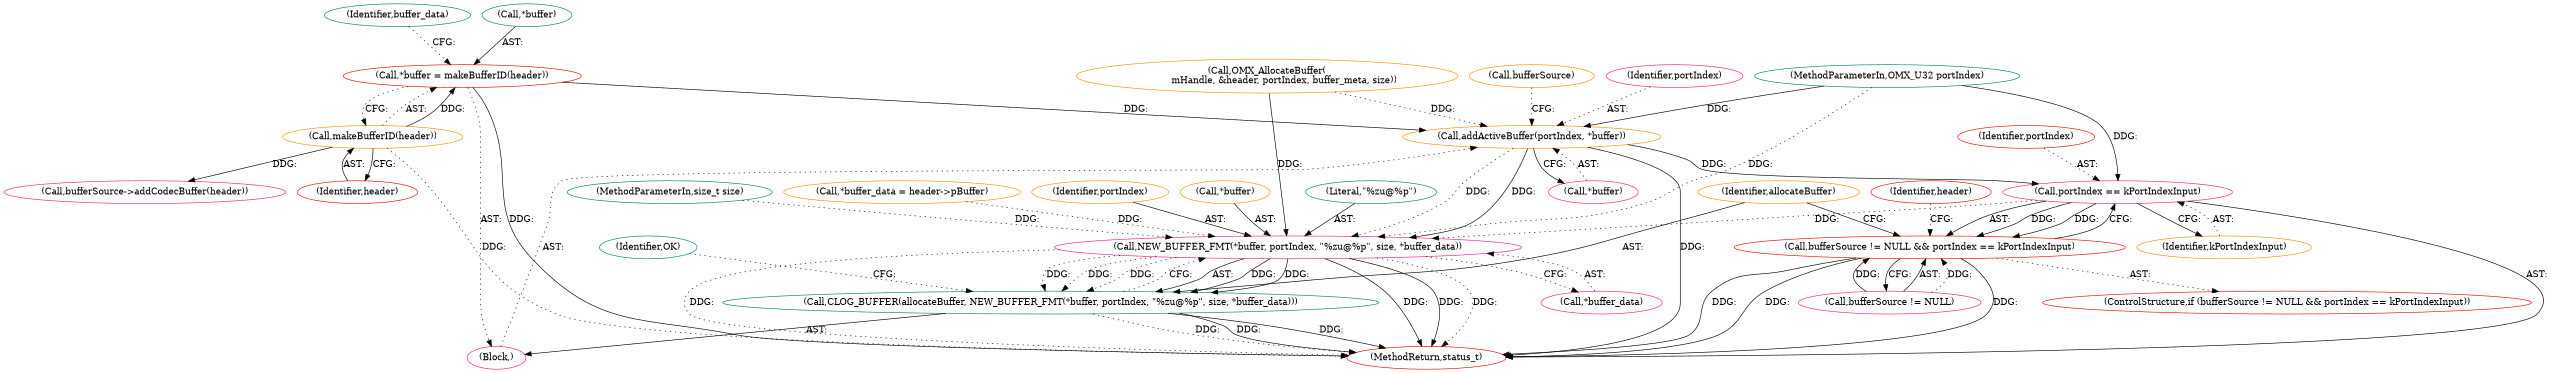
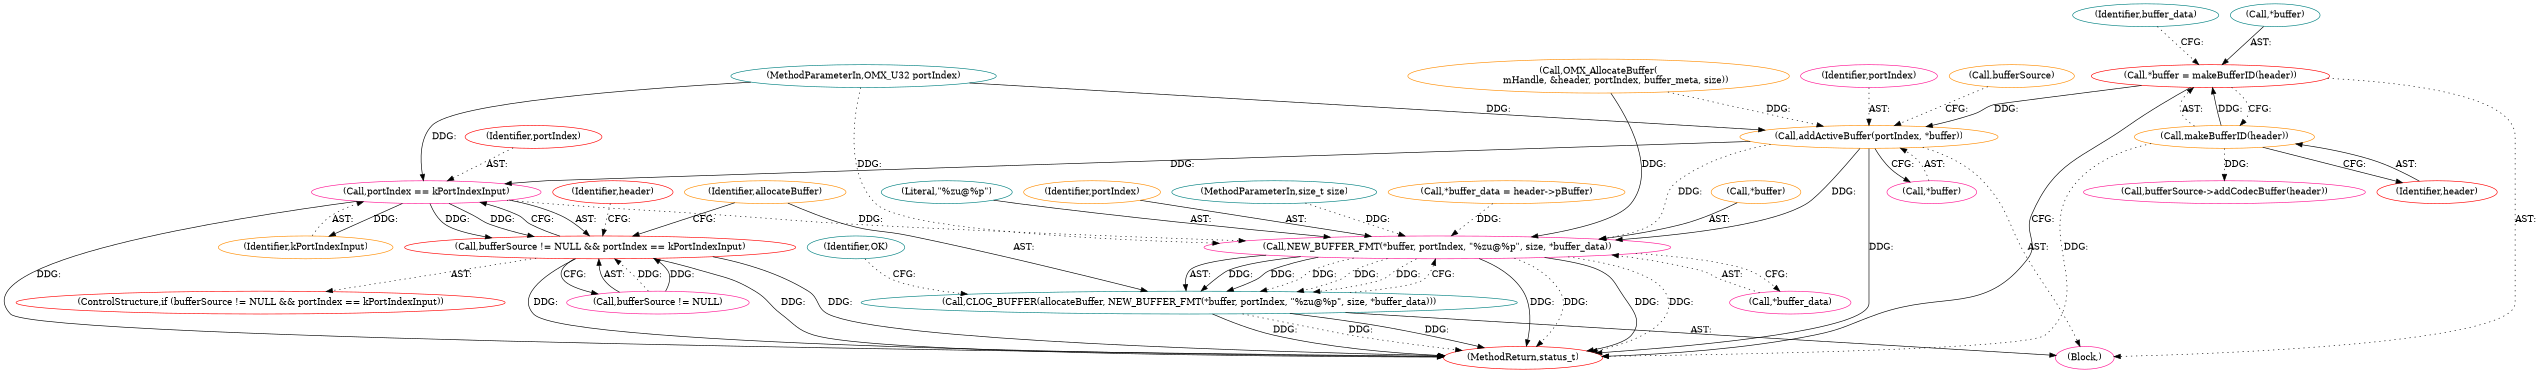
(263, 163) -> (2224, 161)
(928, 171) -> (2013, 230)
(523, 220) -> (2045, 220)
(2191, 220) -> (387, 220)
(2538, 275) -> (50, 275)
